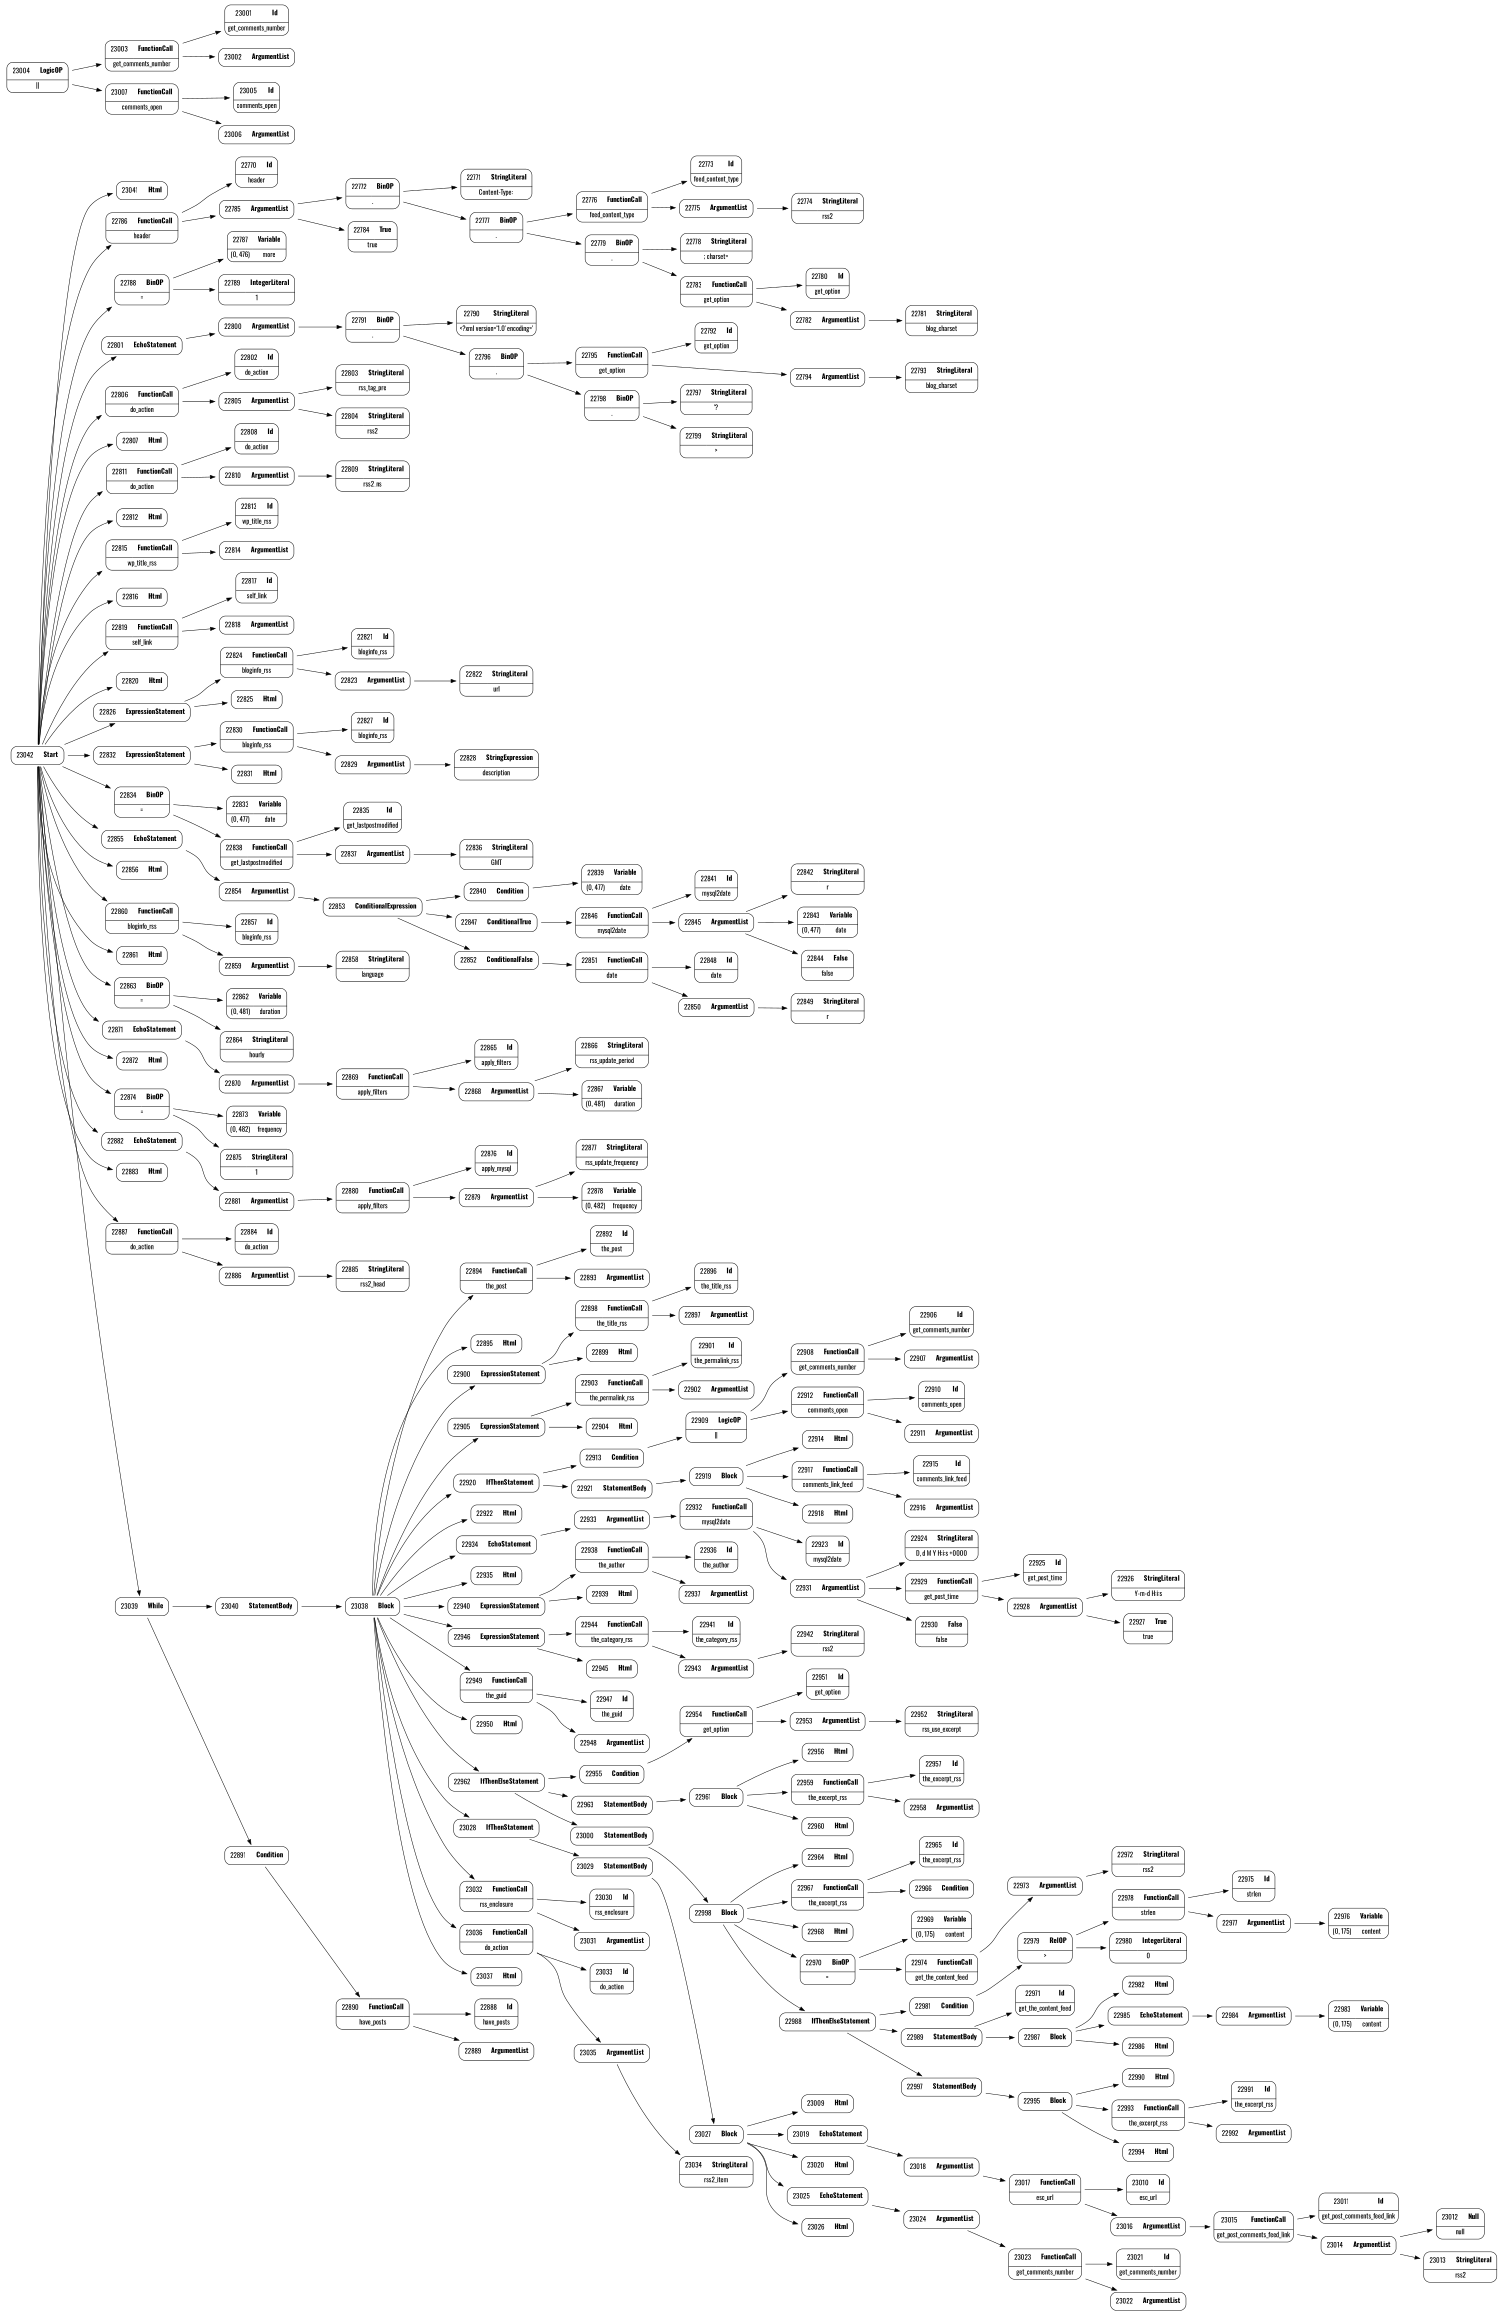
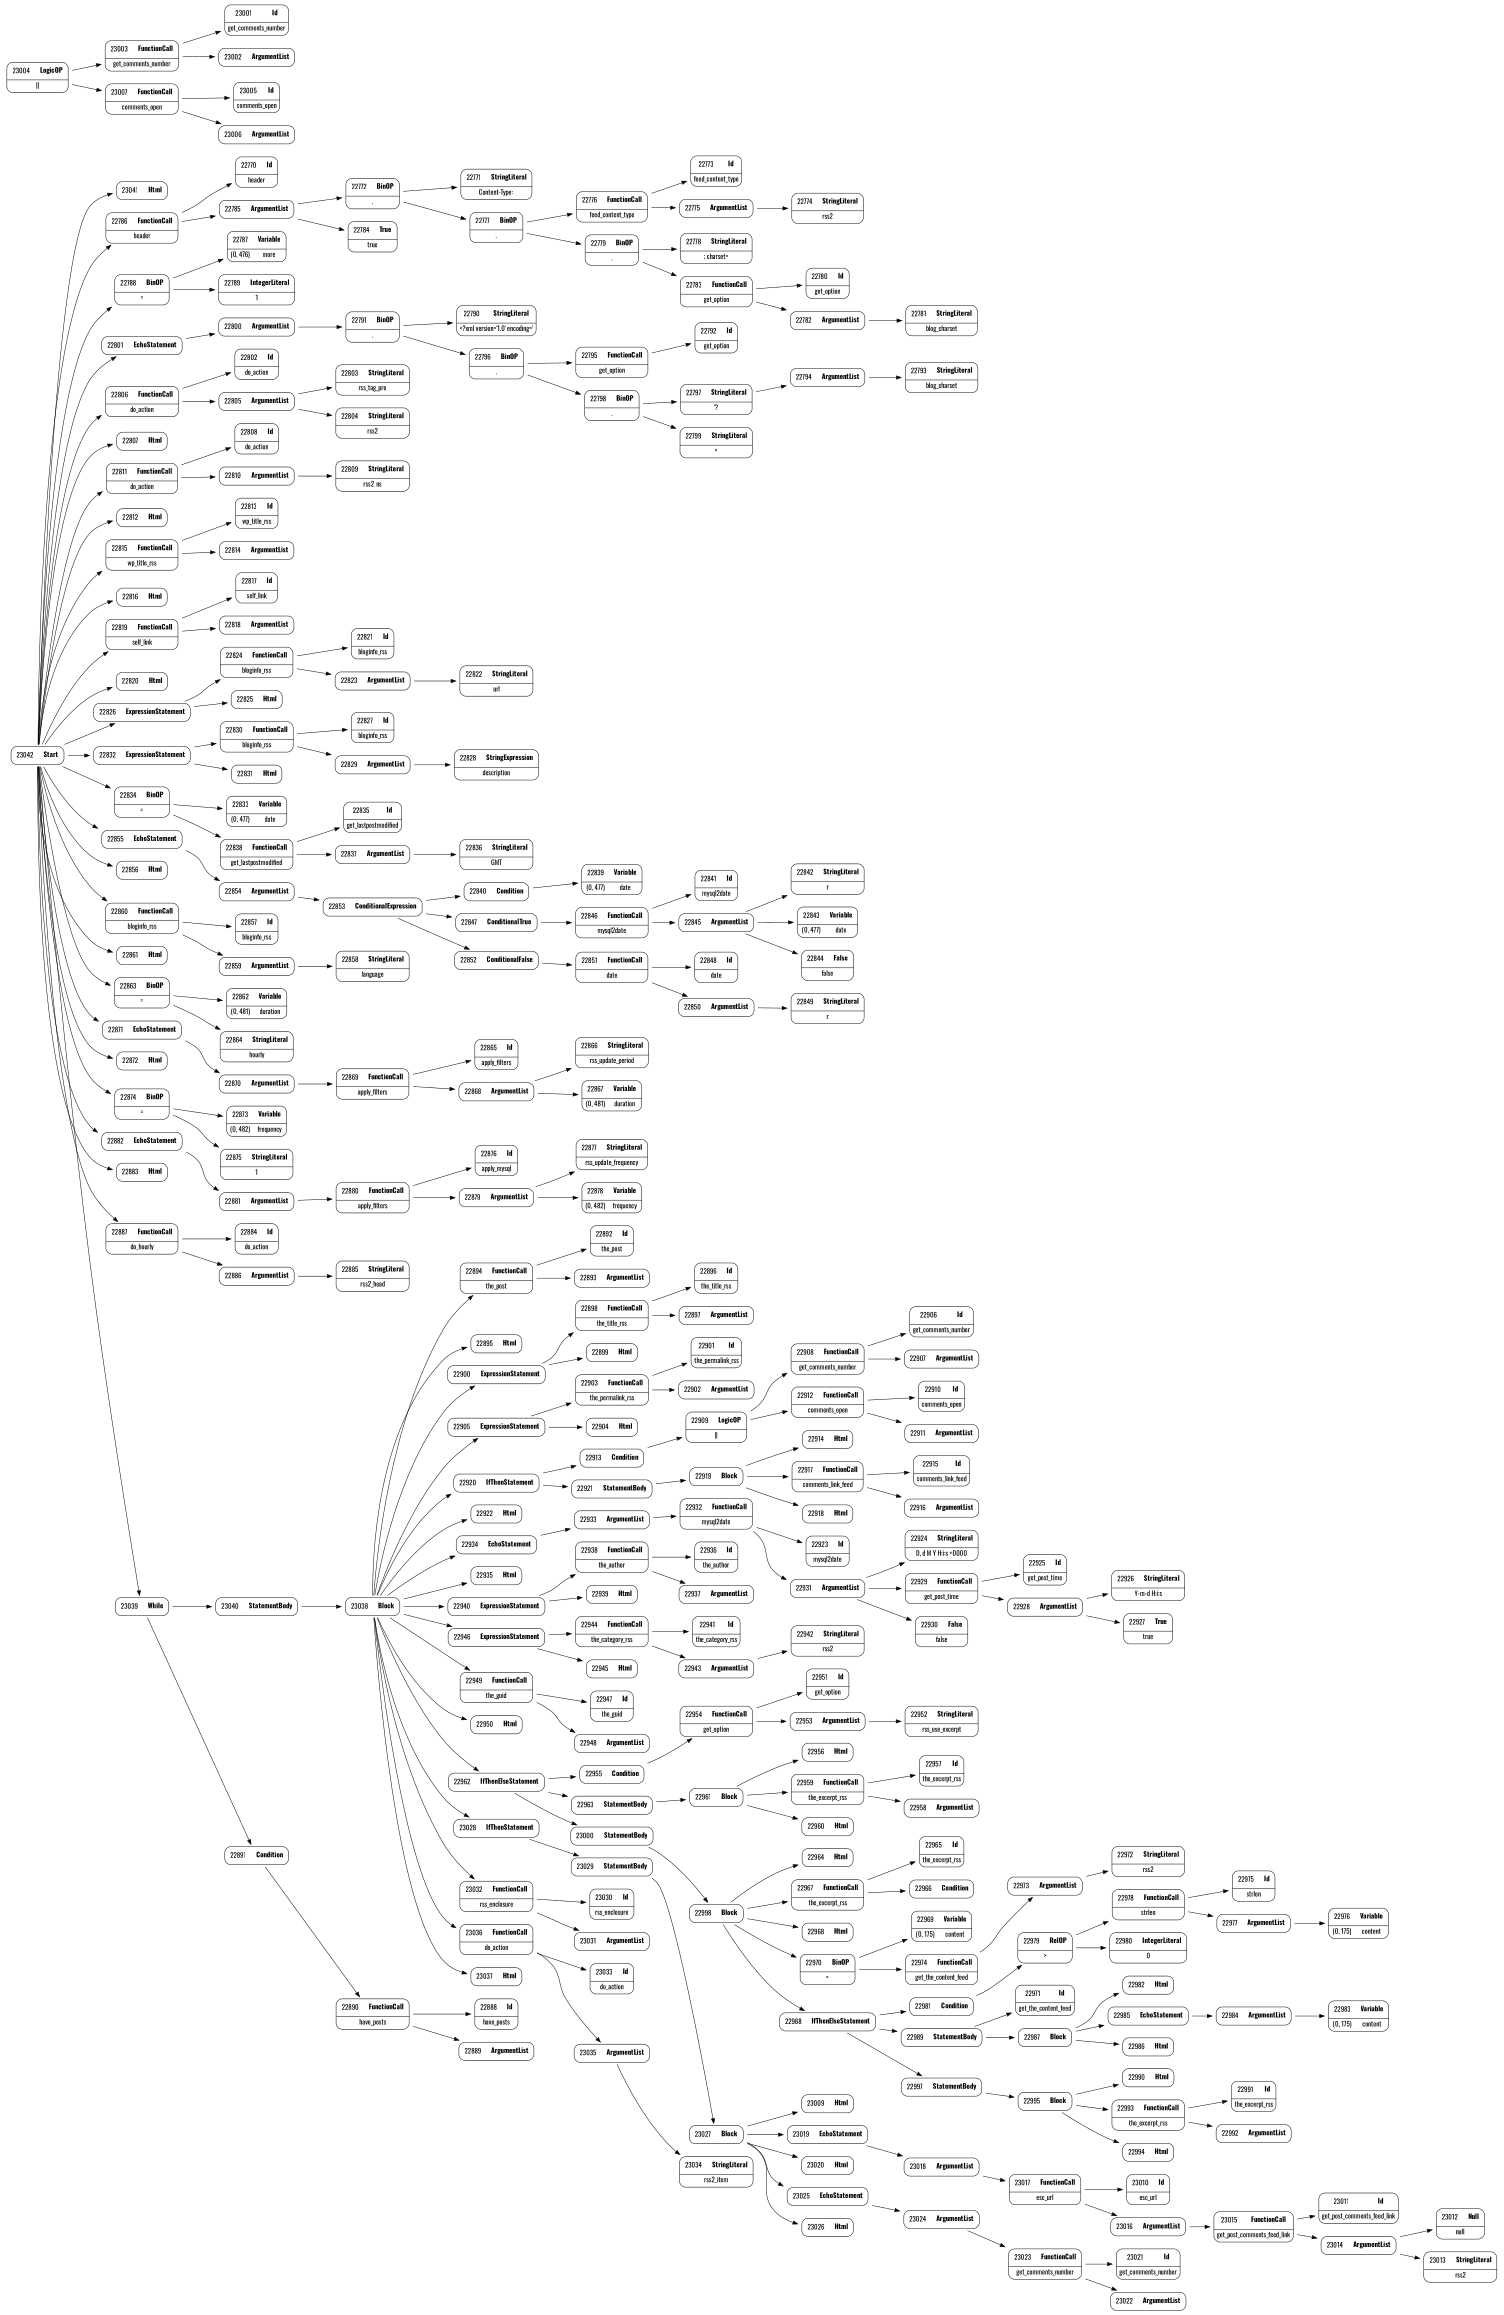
(717, 370) -> (769, 389)
(142, 1247) -> (142, 1247)
